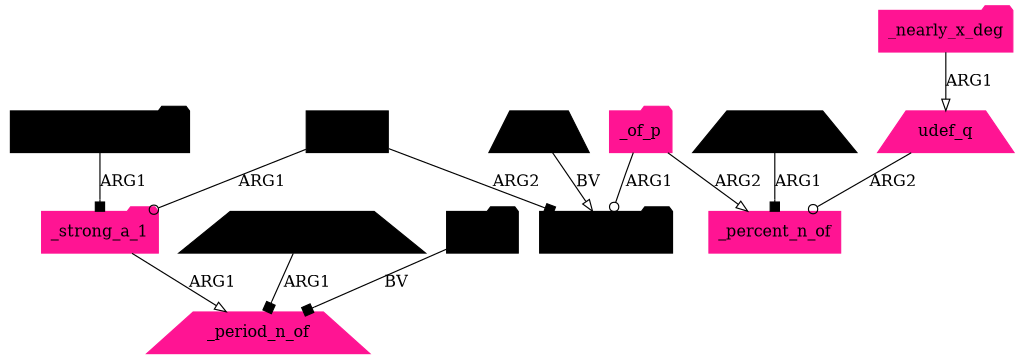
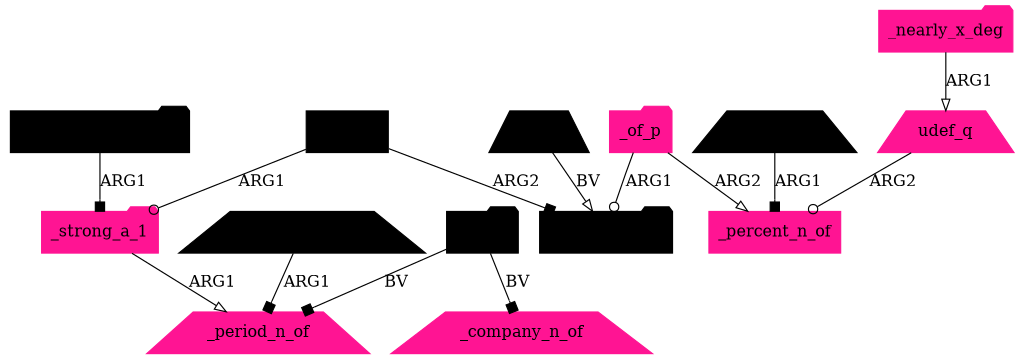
none -> (522, 333)
